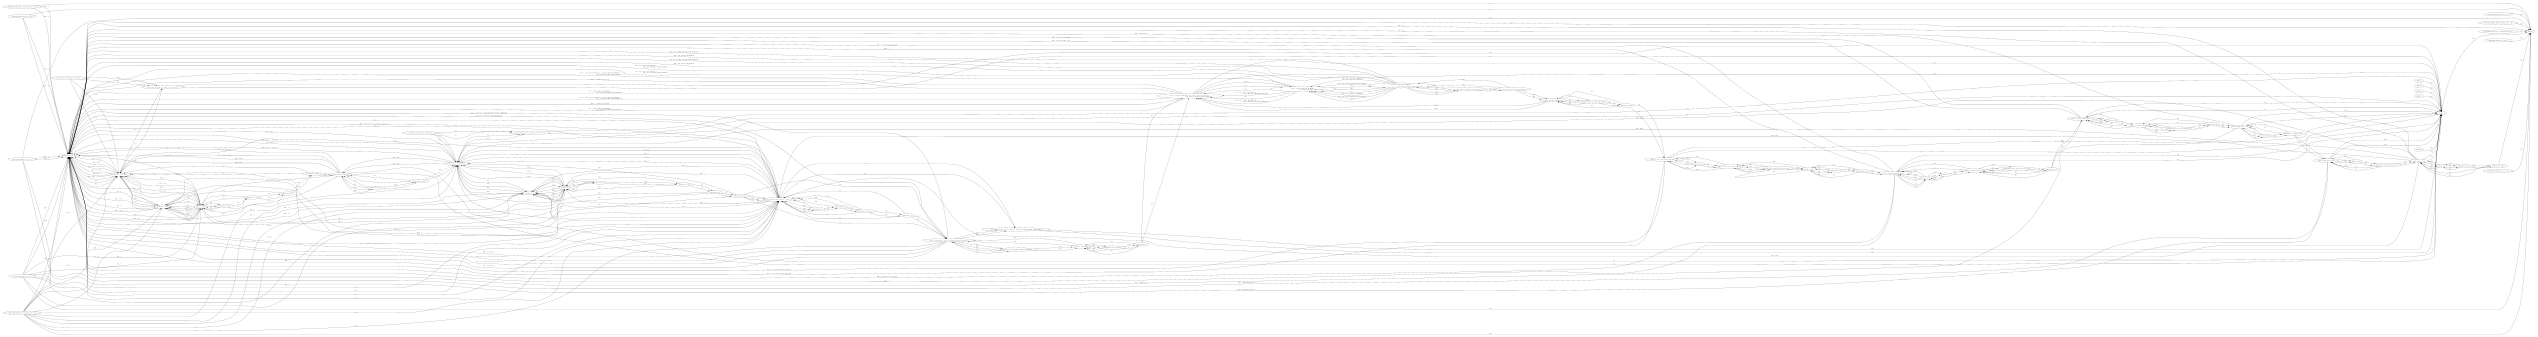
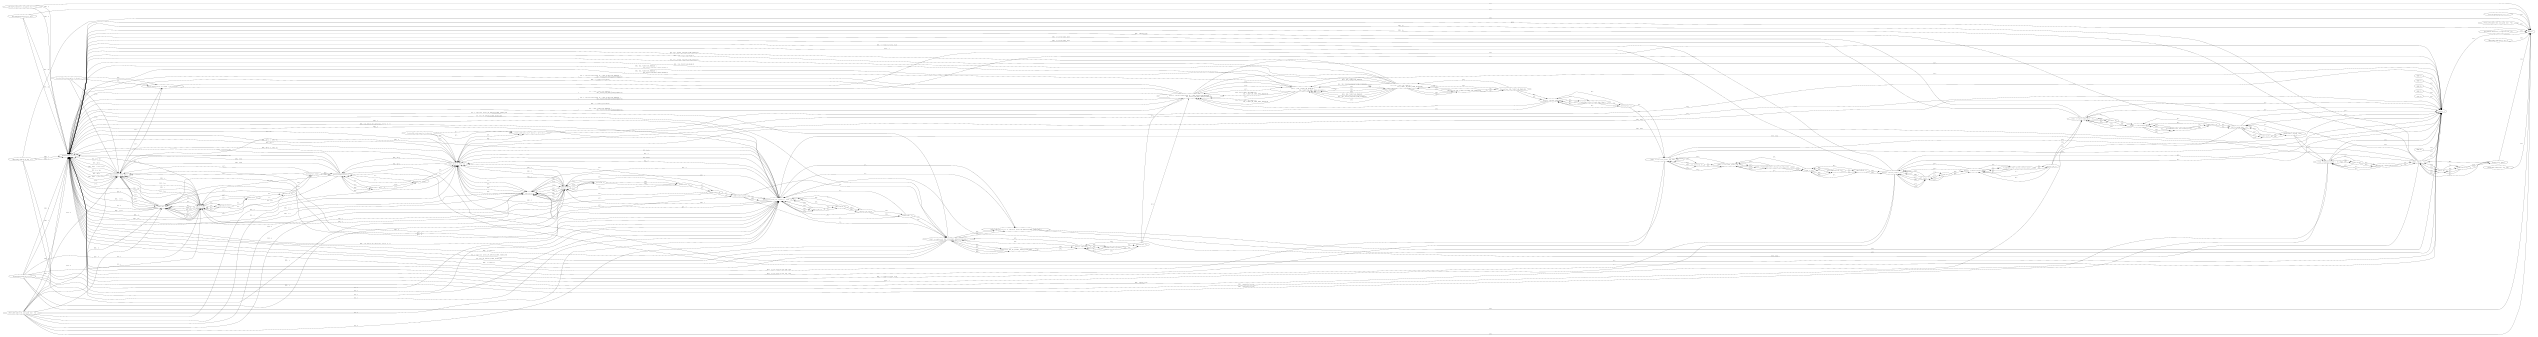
none -> (2419, 96)
